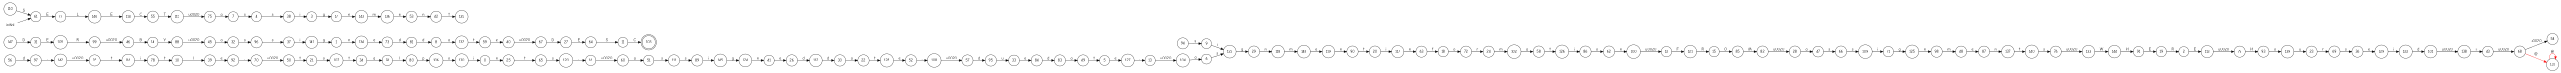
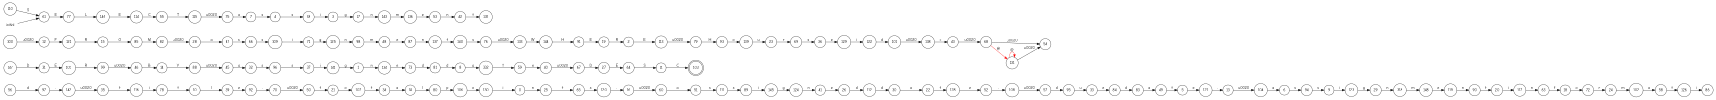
(462, 42) -> (486, 68)
(1278, 52) -> (1400, 90)
(1609, 52) -> none
none -> (1028, 54)
(1216, 56) -> (1294, 90)
